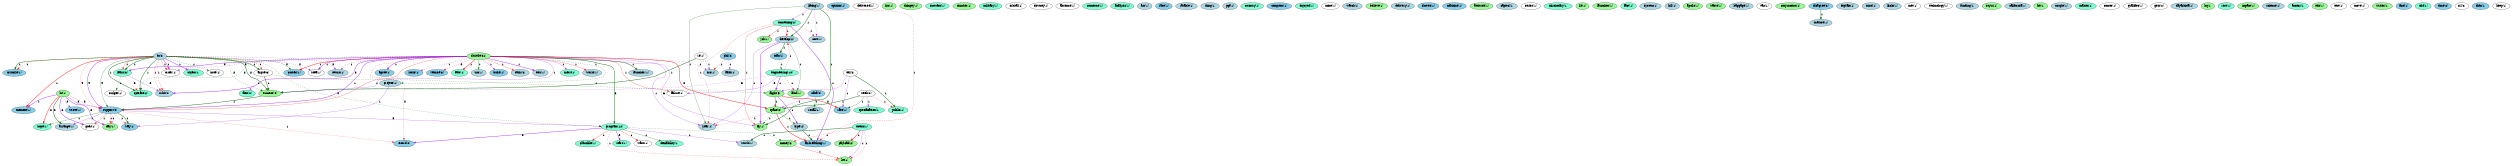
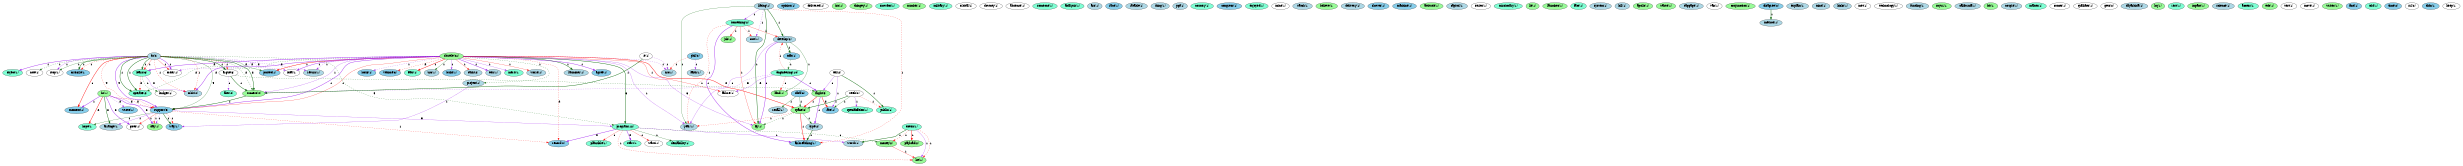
none -> (55, 73)
(797, 101) -> (800, 101)
